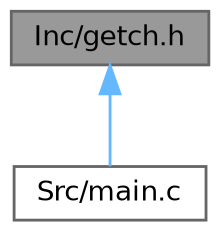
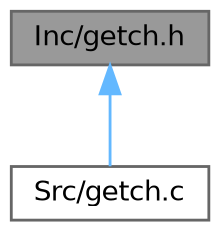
(110, 193) -> (110, 193)
